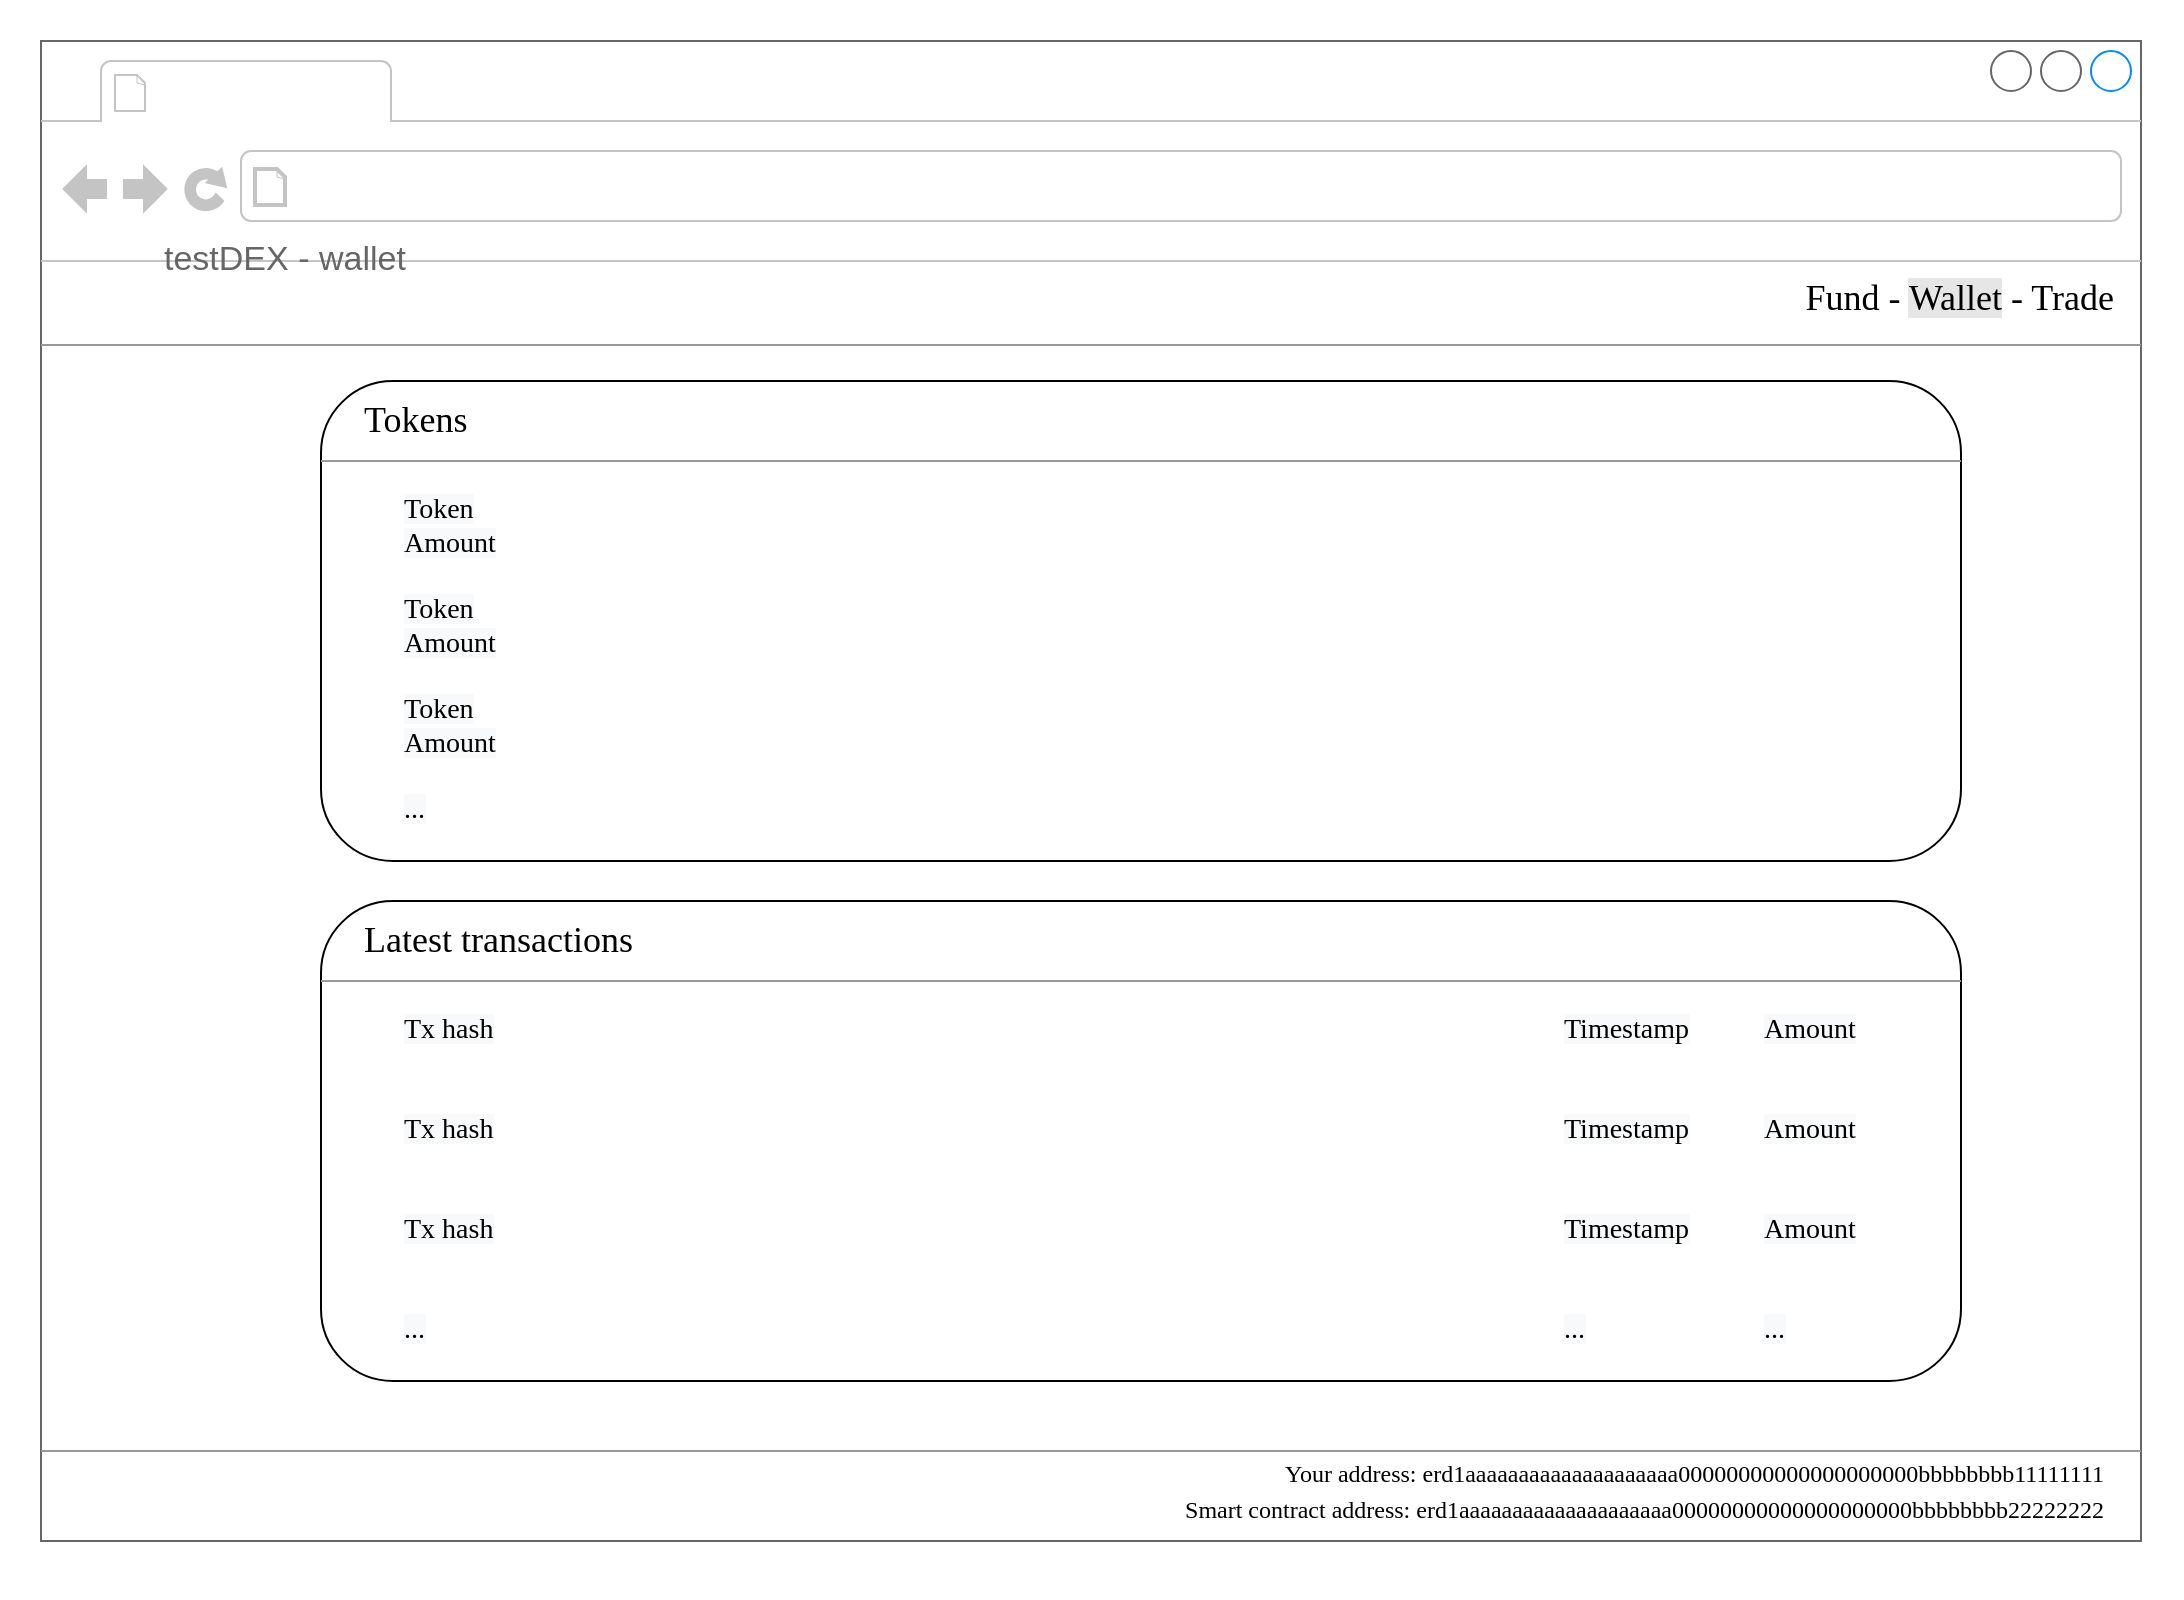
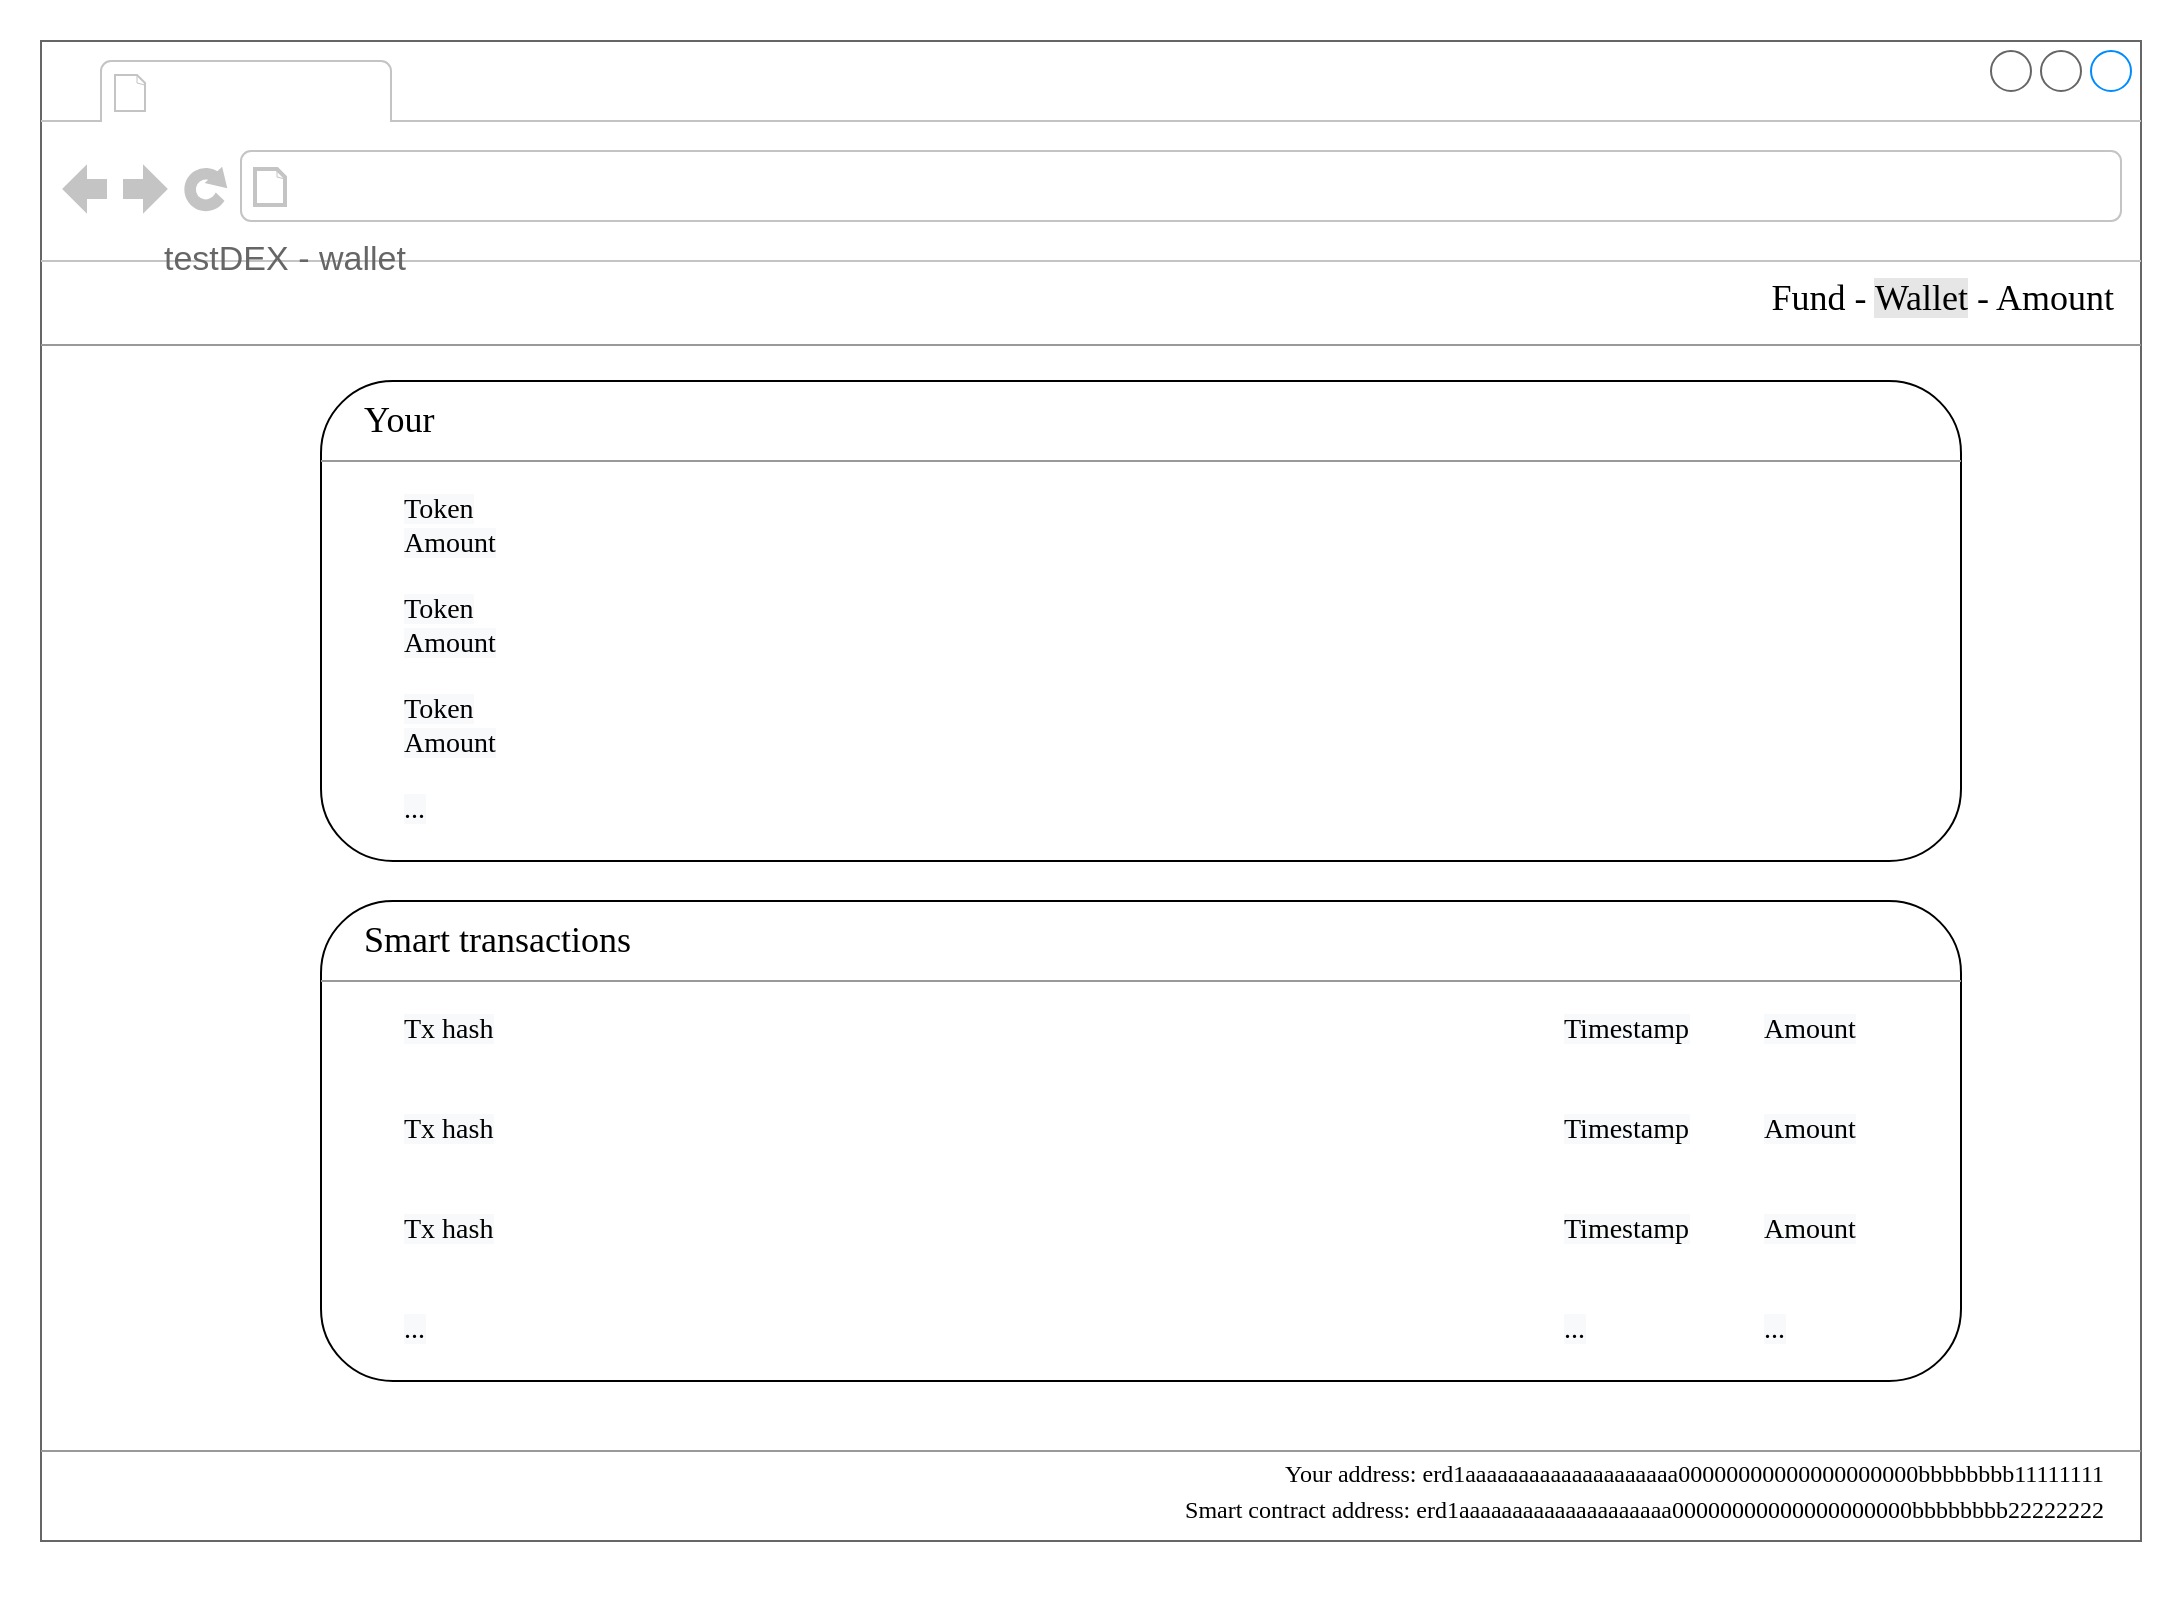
(1809, 291) -> (1792, 291)
(405, 415) -> (392, 415)
(486, 935) -> (480, 935)
